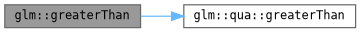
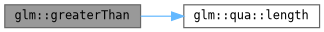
(270, 16) -> (252, 16)
